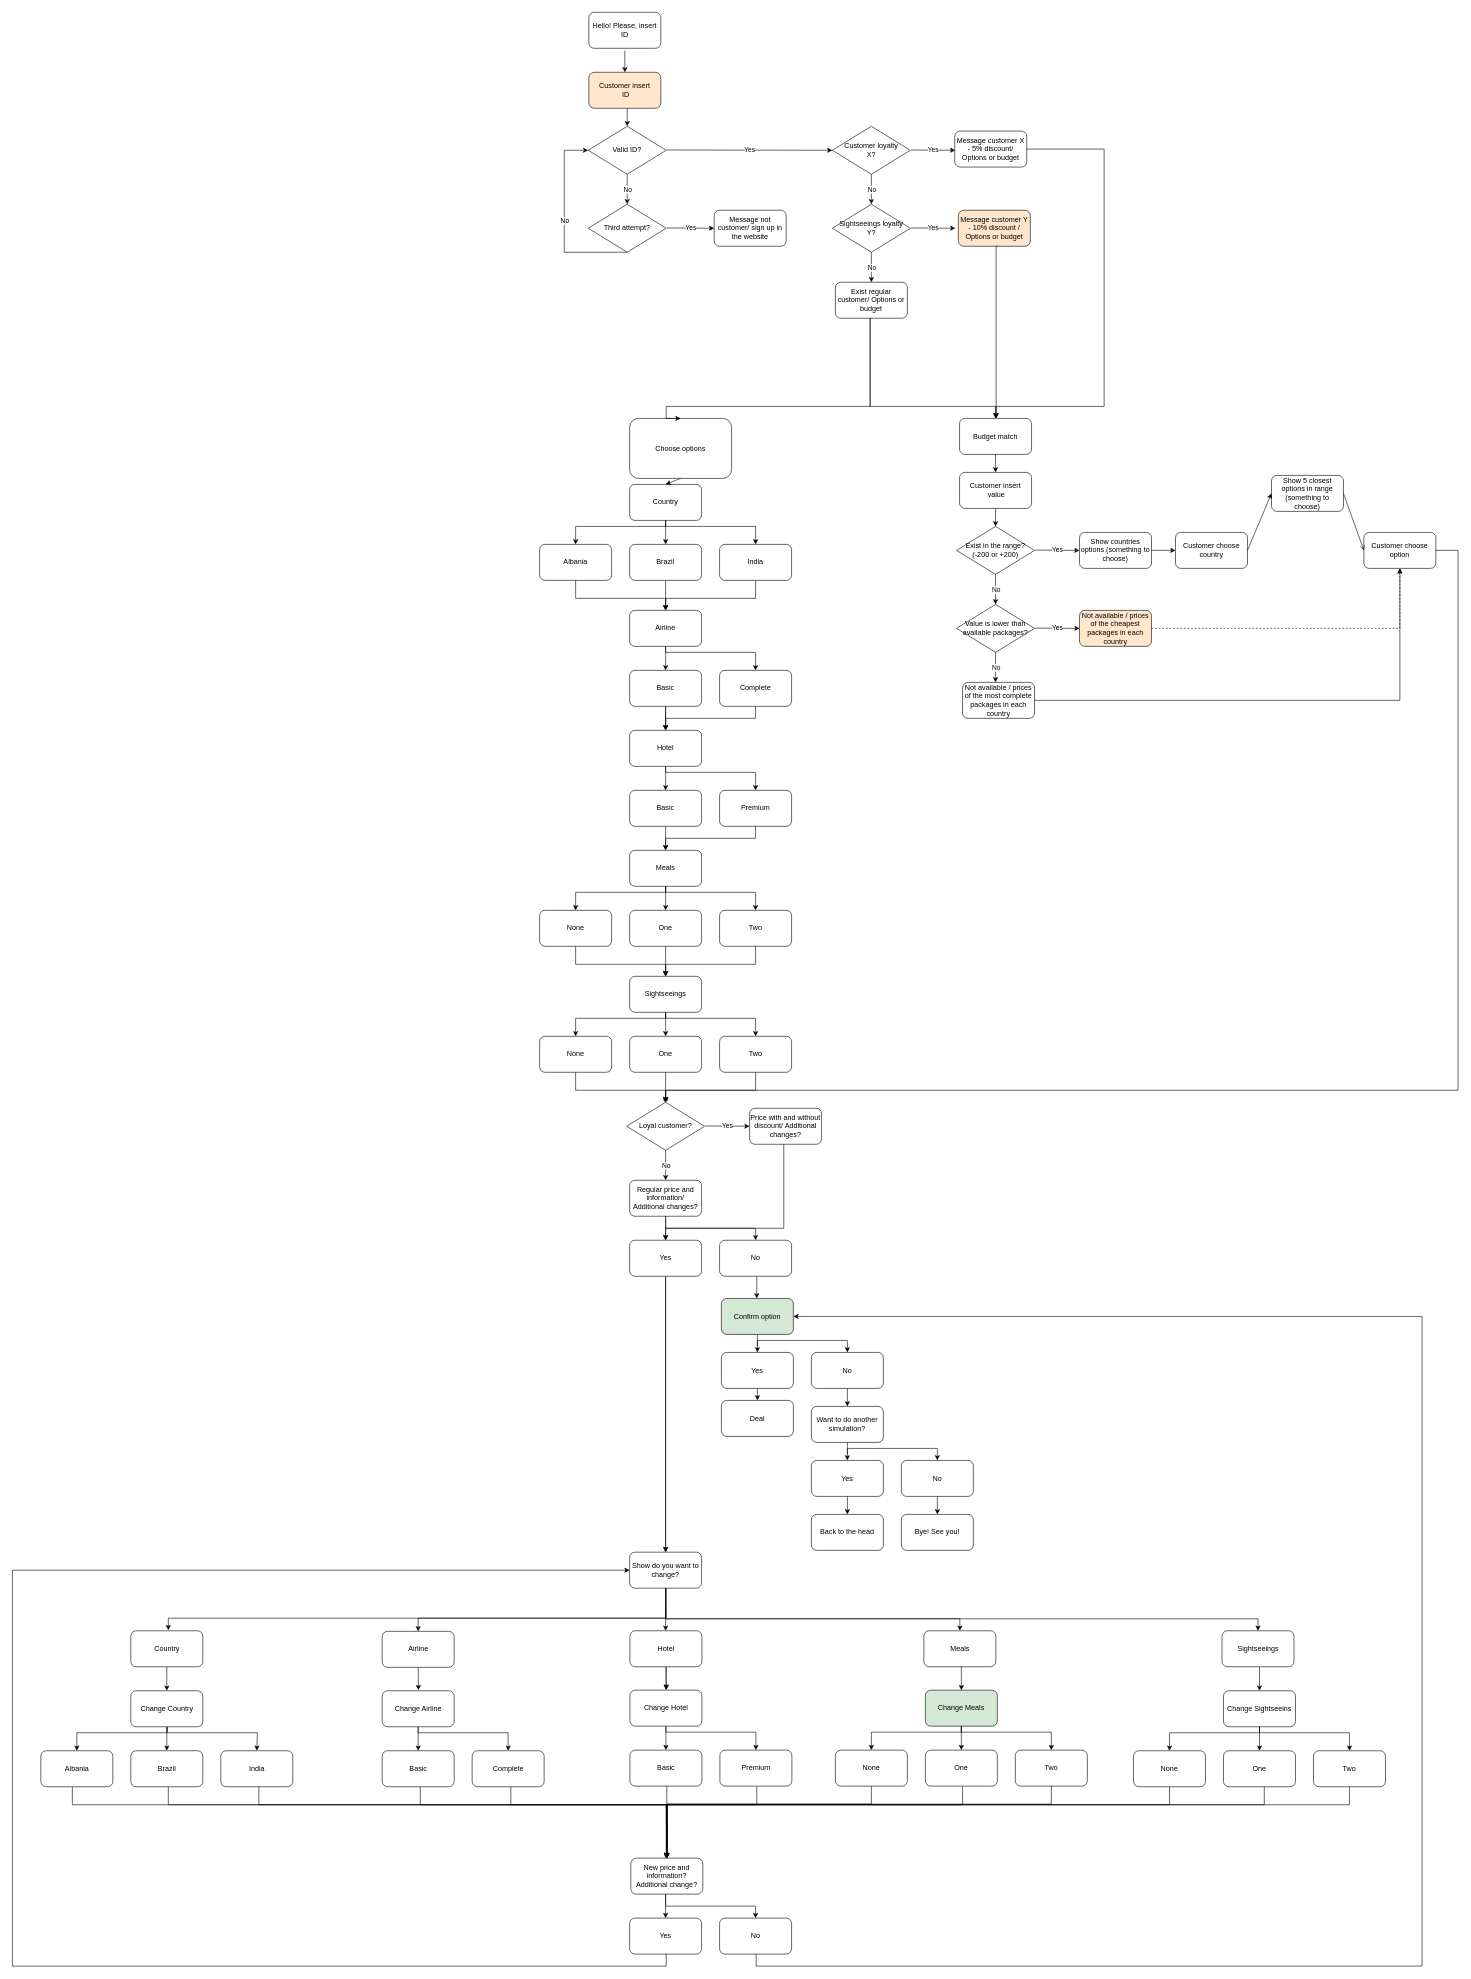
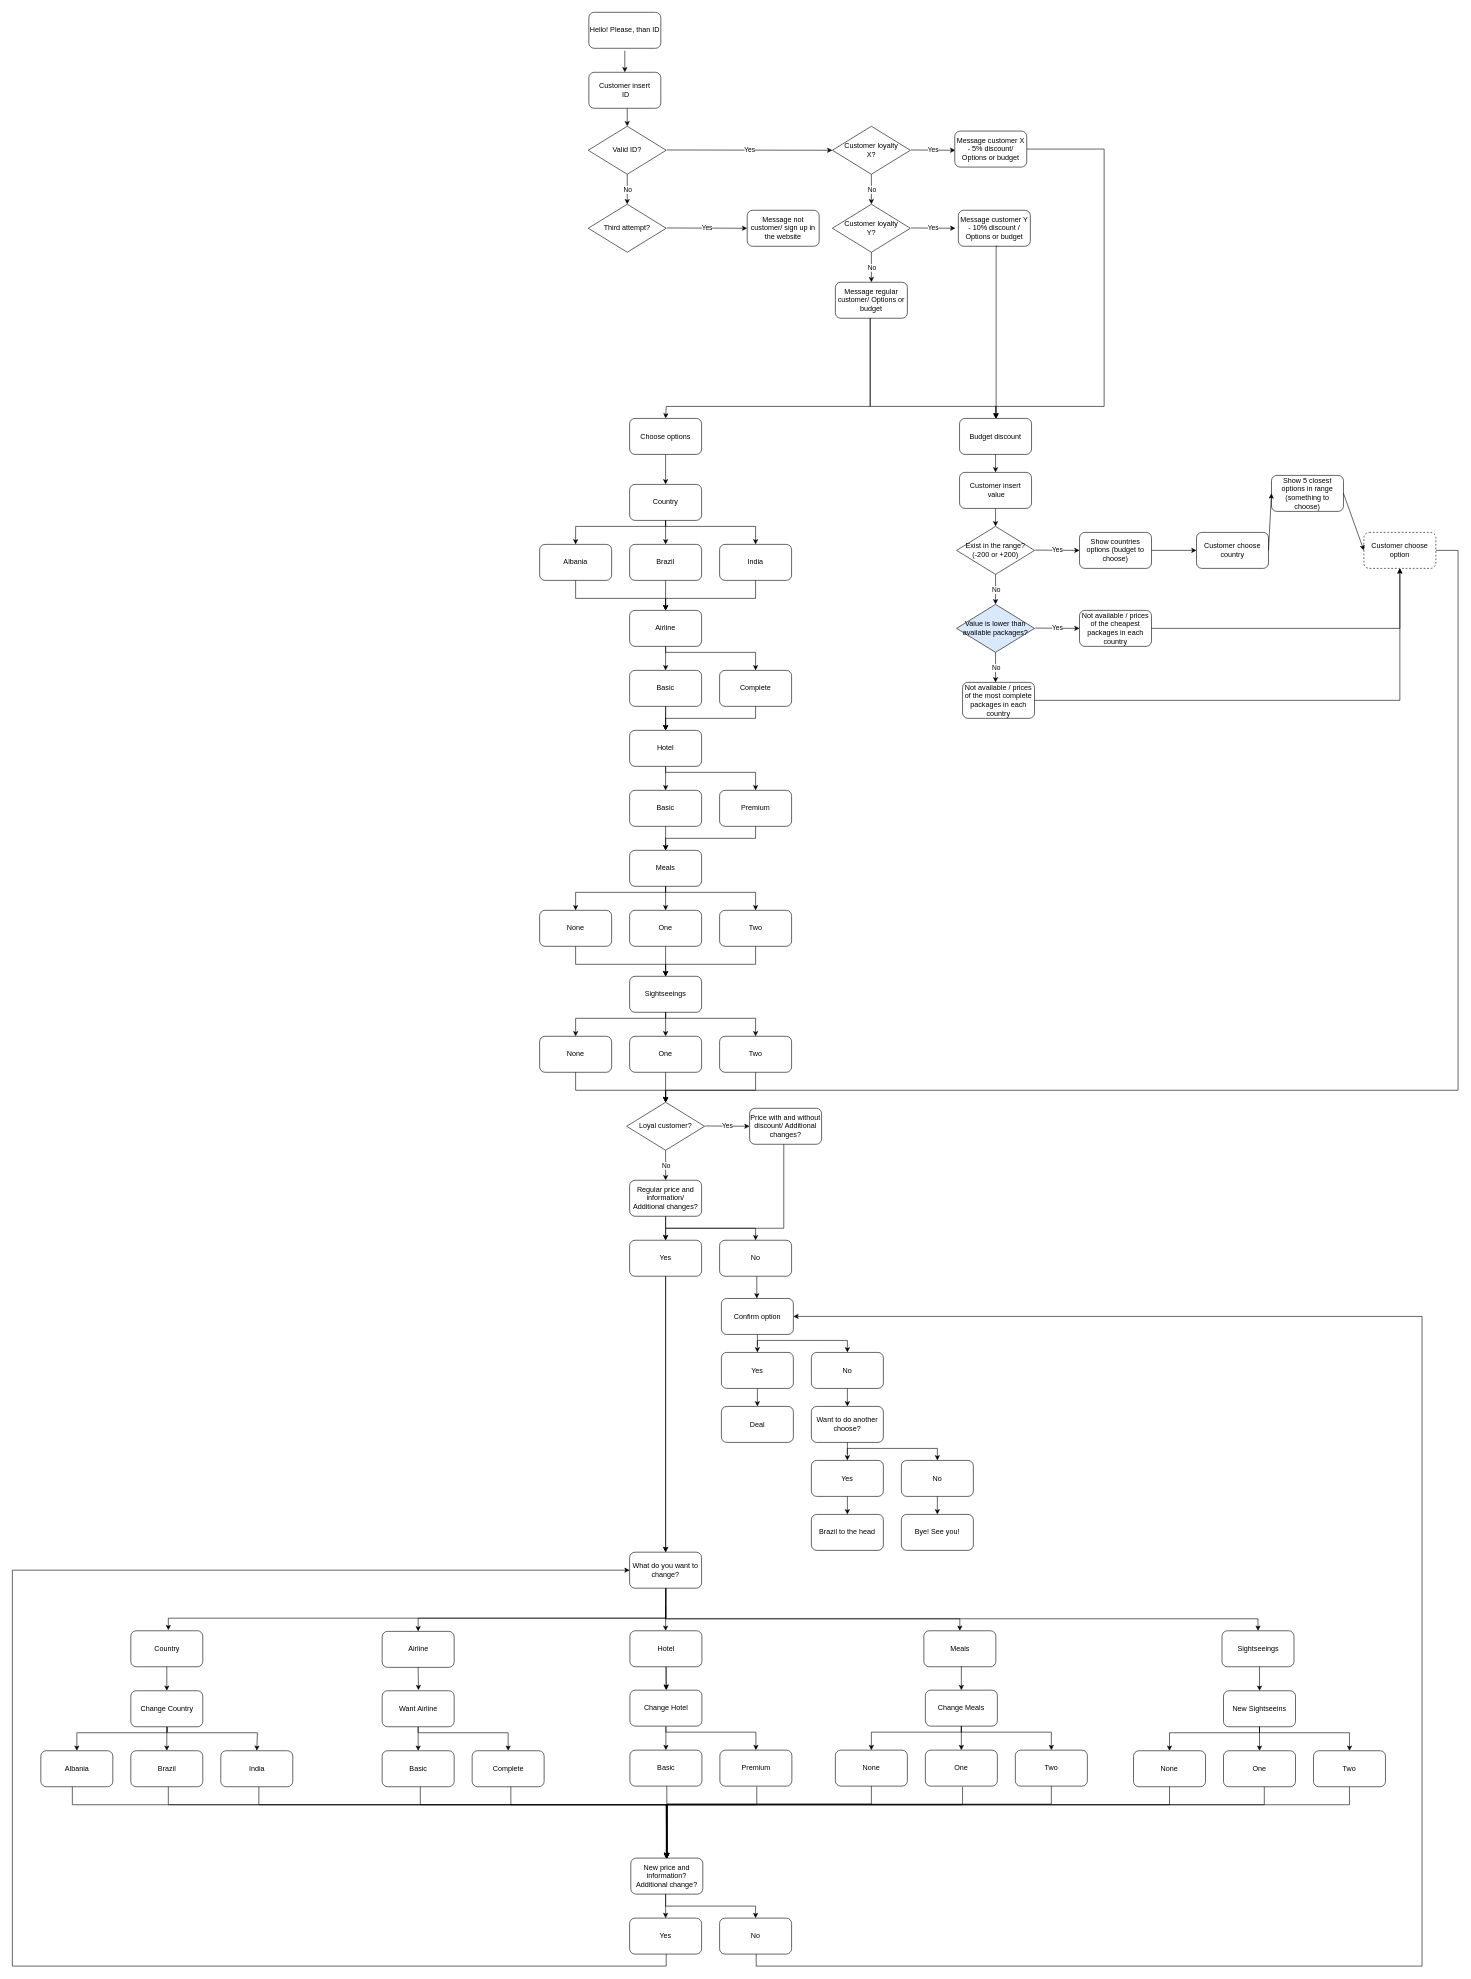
(625, 30) -> (625, 30)
(625, 90) -> (625, 90)
(564, 220) -> none
(750, 228) -> (783, 228)
(872, 228) -> (872, 228)
(995, 228) -> (995, 228)
(872, 300) -> (872, 300)
(996, 437) -> (996, 437)
(681, 449) -> (666, 437)
(1362, 545) -> (1362, 544)
(1116, 551) -> (1116, 551)
(1212, 551) -> (1233, 551)
(1400, 551) -> (1400, 551)
(1436, 551) -> (666, 1099)
(996, 629) -> (996, 629)
(1116, 629) -> (1116, 629)
(1275, 629) -> (1275, 629)
(758, 1317) -> (758, 1317)
(758, 1419) -> (758, 1425)
(848, 1425) -> (848, 1425)
(848, 1533) -> (848, 1533)
(666, 1571) -> (666, 1571)
(419, 1709) -> (419, 1709)
(962, 1709) -> (962, 1709)
(1260, 1709) -> (1260, 1709)
